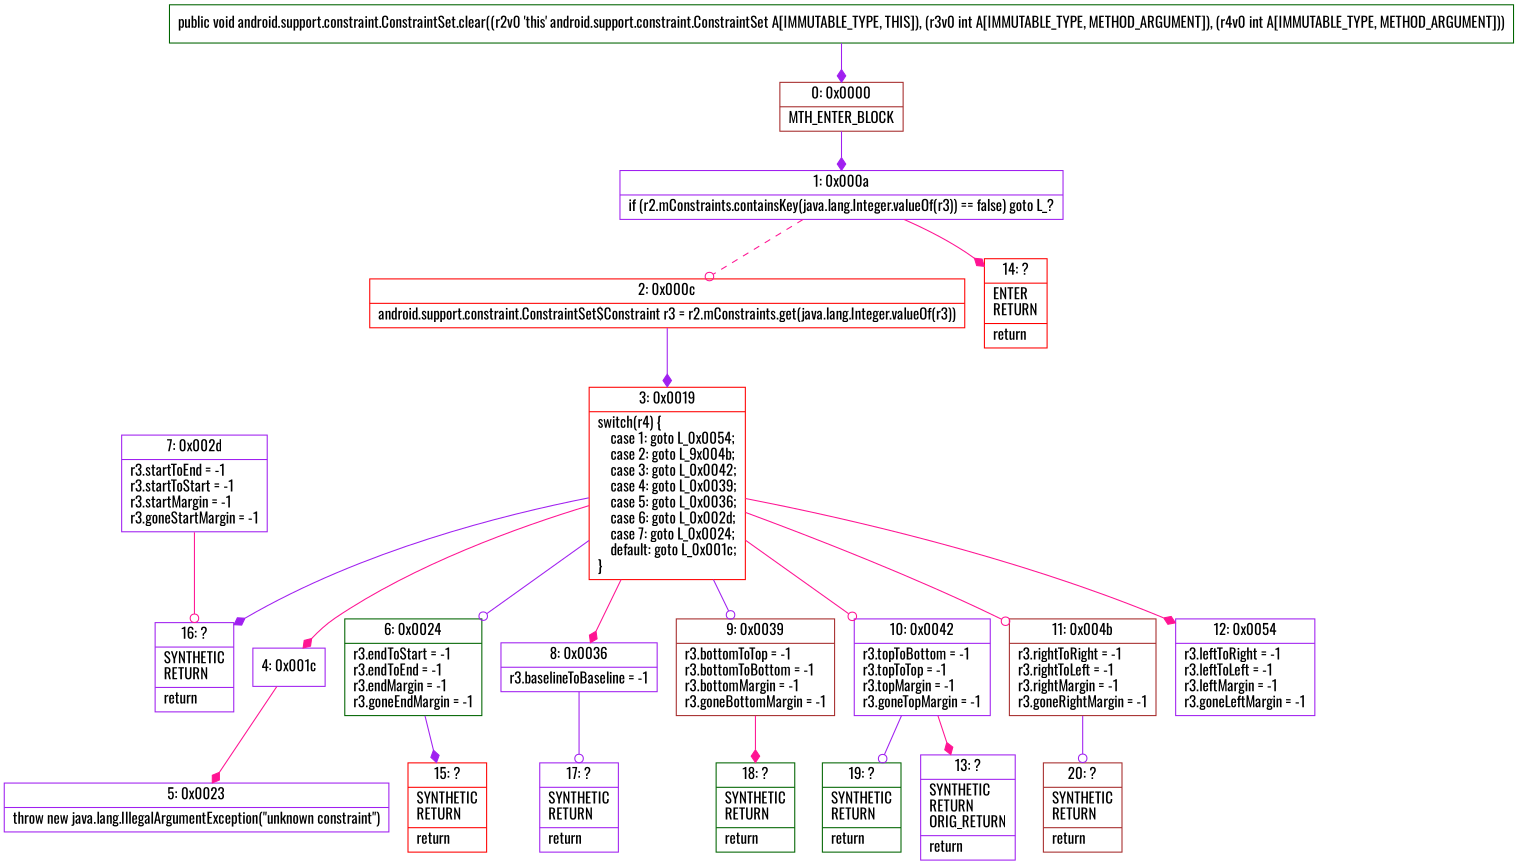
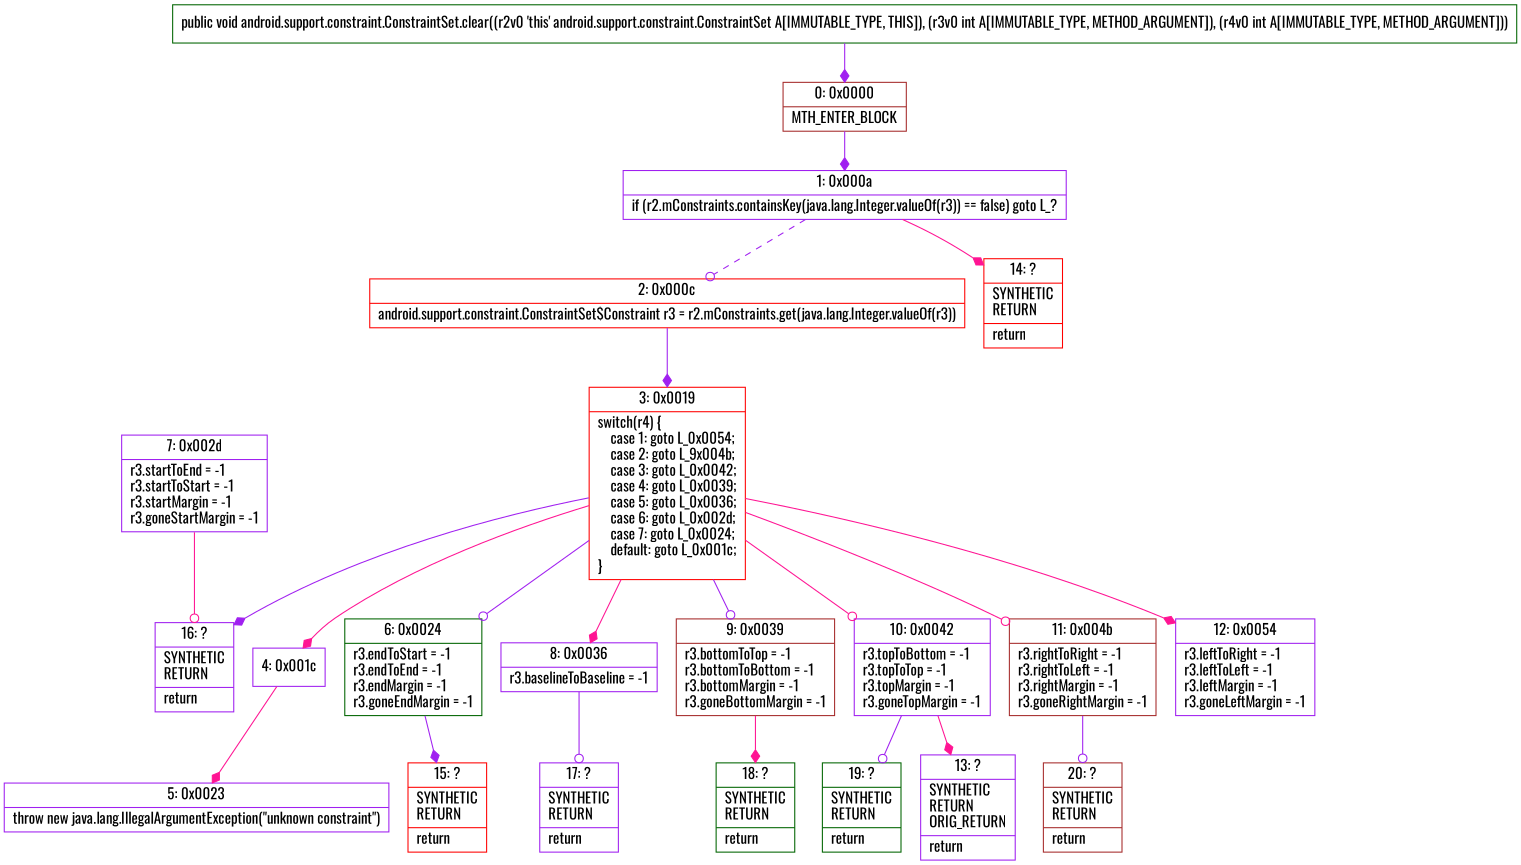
(758, 247) -> (760, 247)
(1011, 295) -> (1023, 295)
